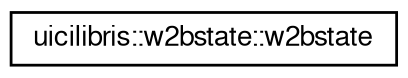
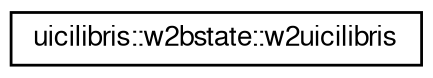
(204, 39) -> (216, 39)
